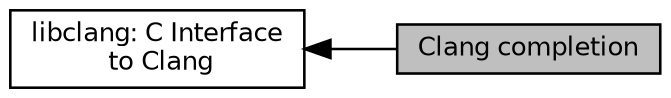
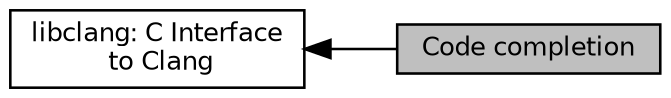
(529, 49) -> (529, 49)
